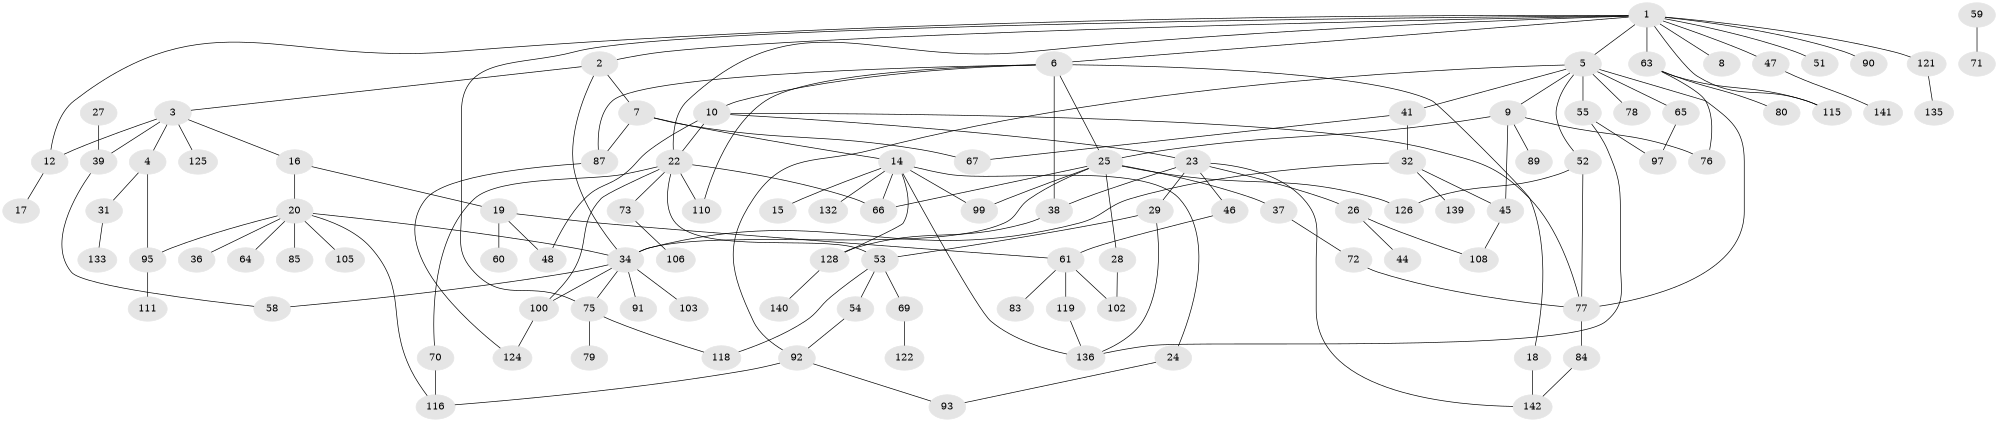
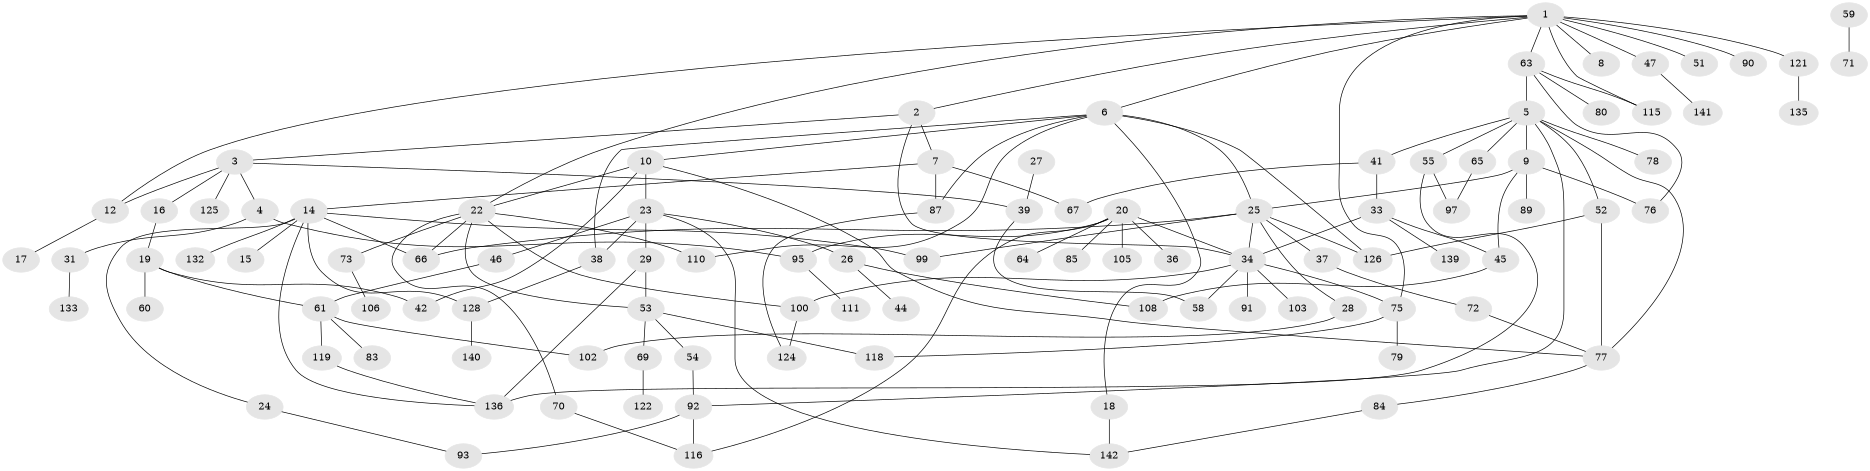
(1615, 40) -> (1526, 89)
none -> (1254, 160)
(1407, 162) -> (1377, 211)
(295, 187) -> none
(548, 260) -> (421, 309)
